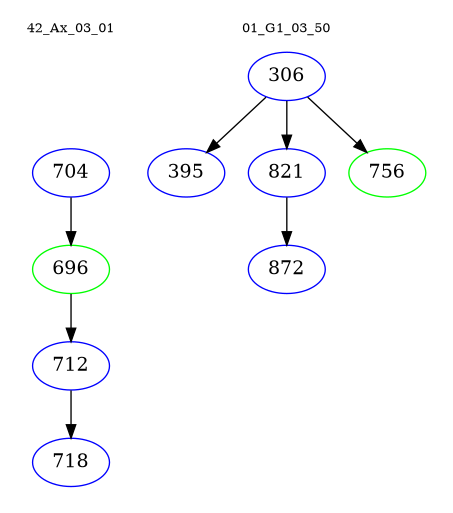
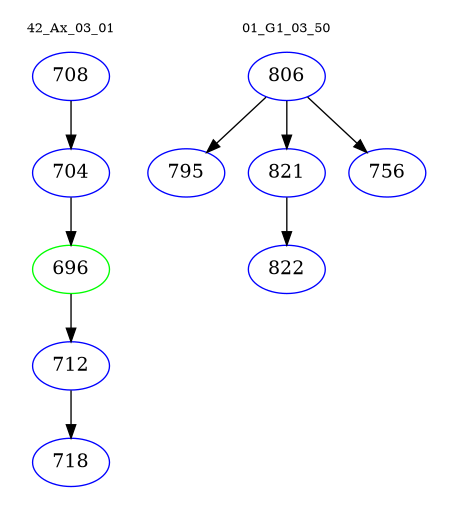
none -> (71, 76)
(287, 76) -> (287, 76)
(186, 173) -> (186, 173)
(387, 173) -> (387, 173)
(287, 269) -> (287, 269)
